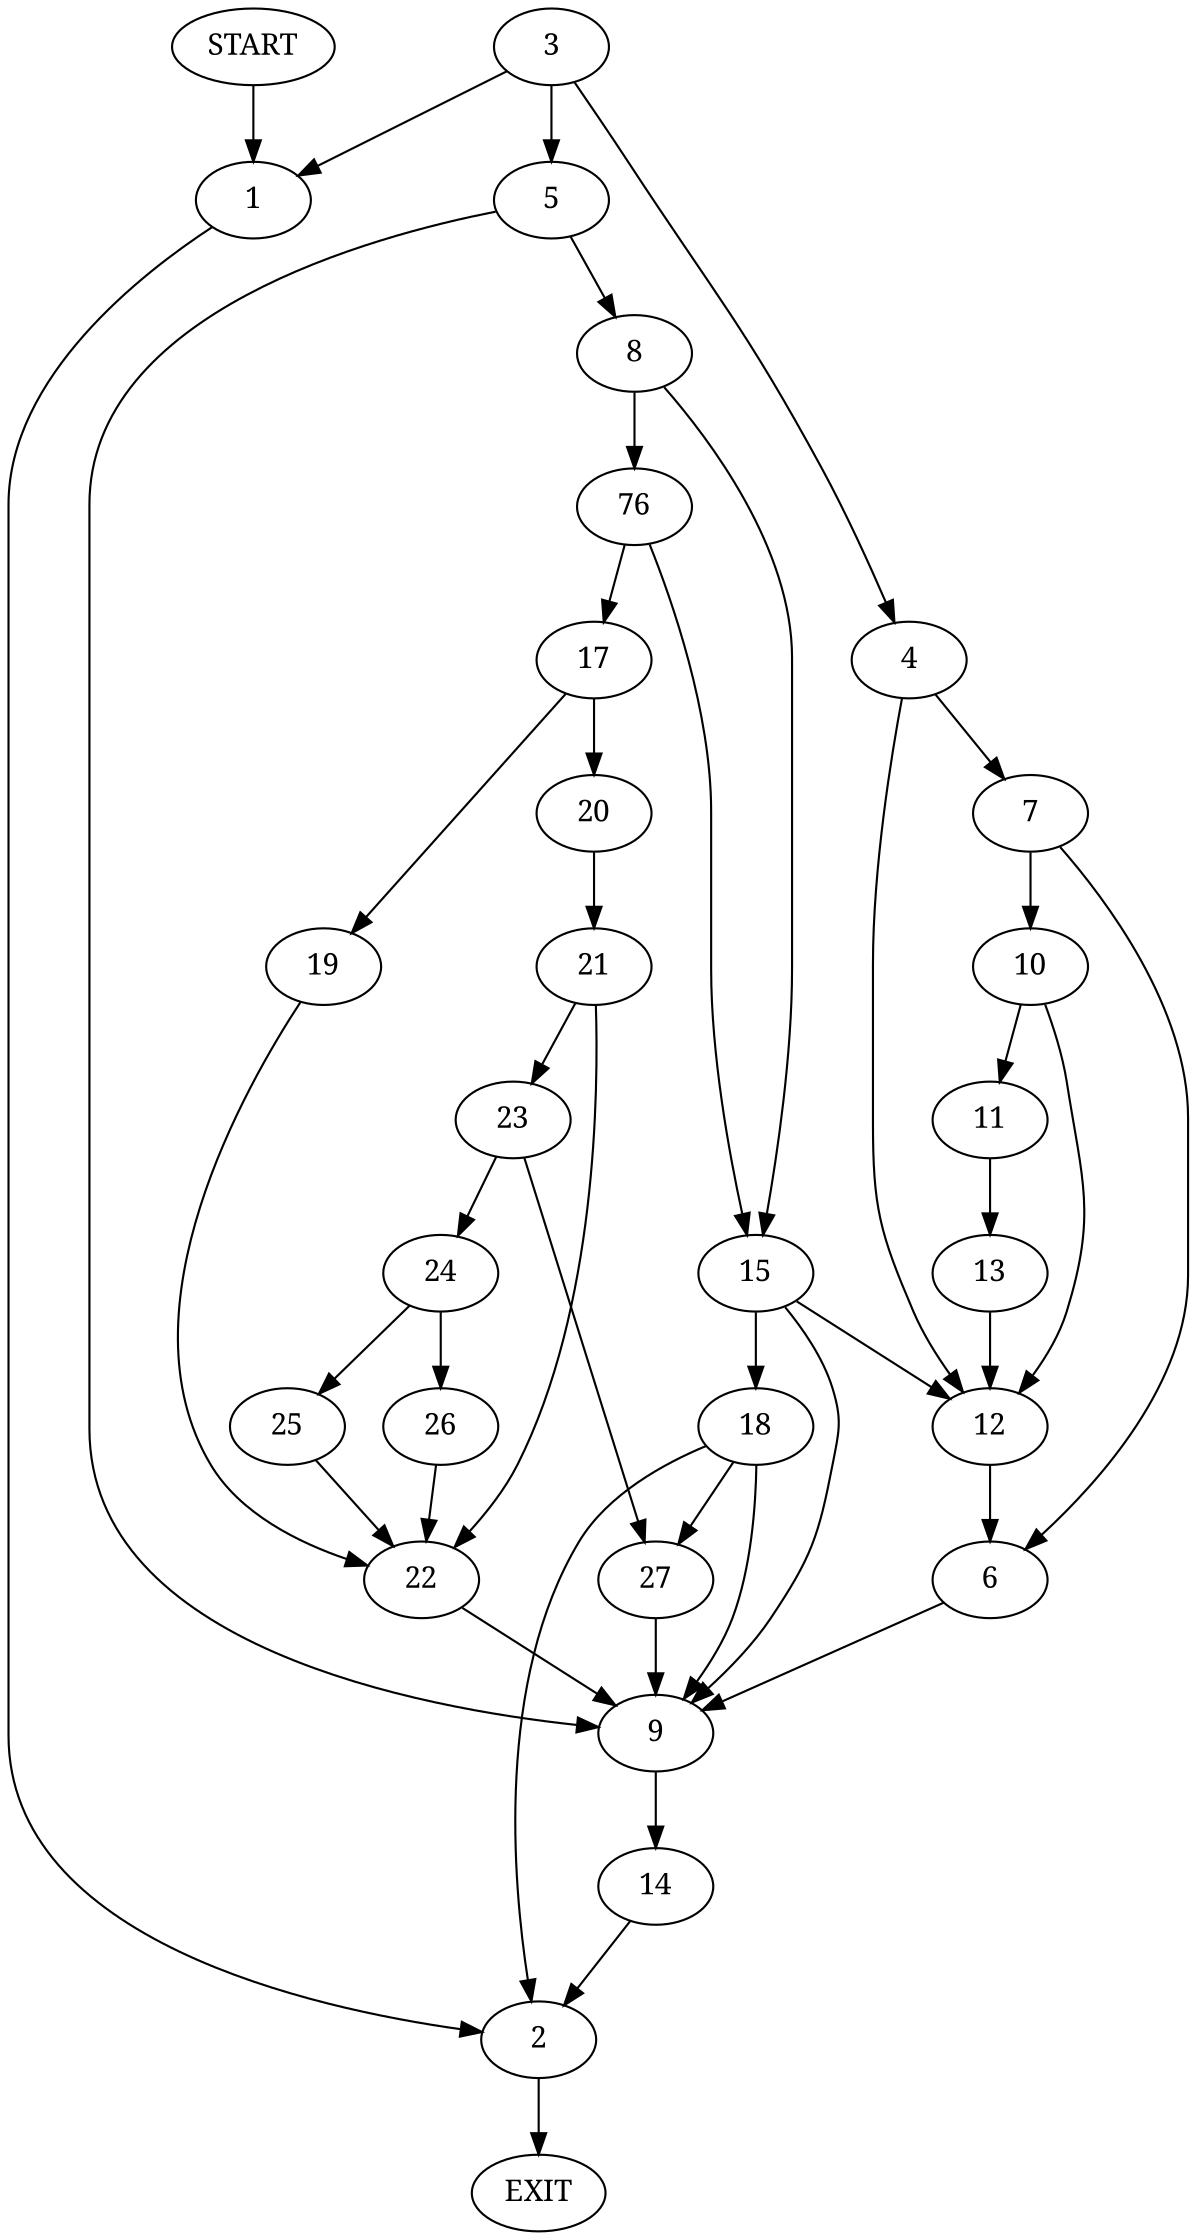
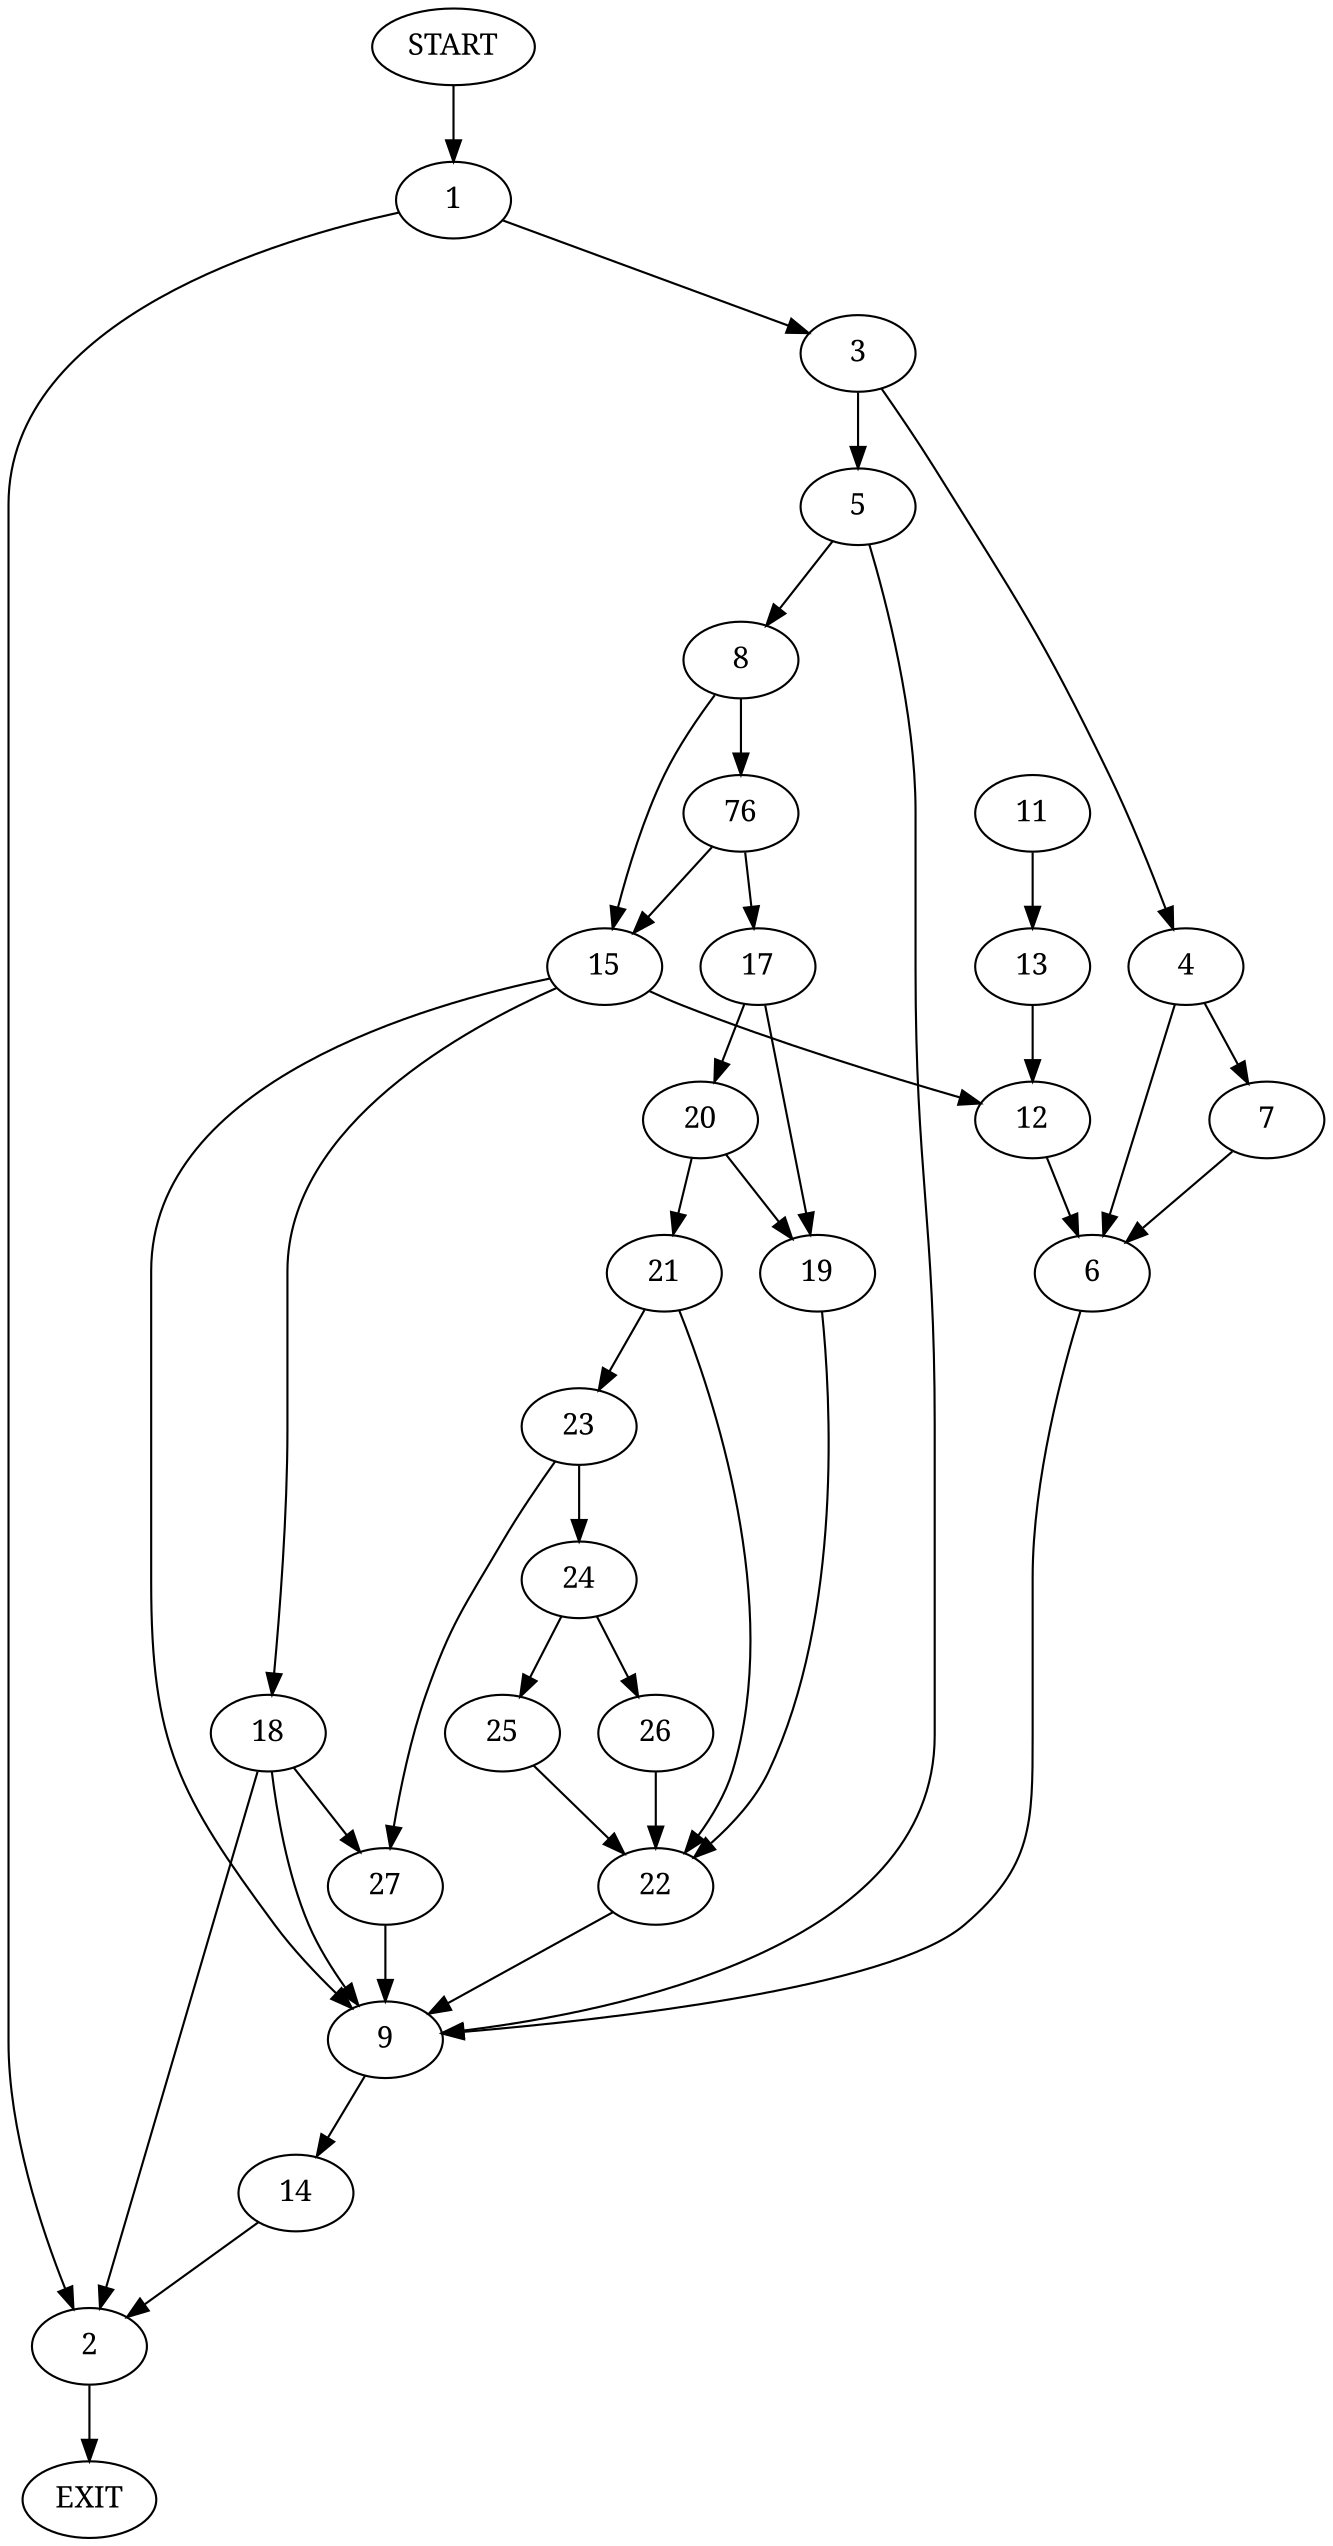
(412, 119) -> (646, 273)
(1031, 967) -> none
(873, 1043) -> (1142, 1109)
none -> (752, 1188)
